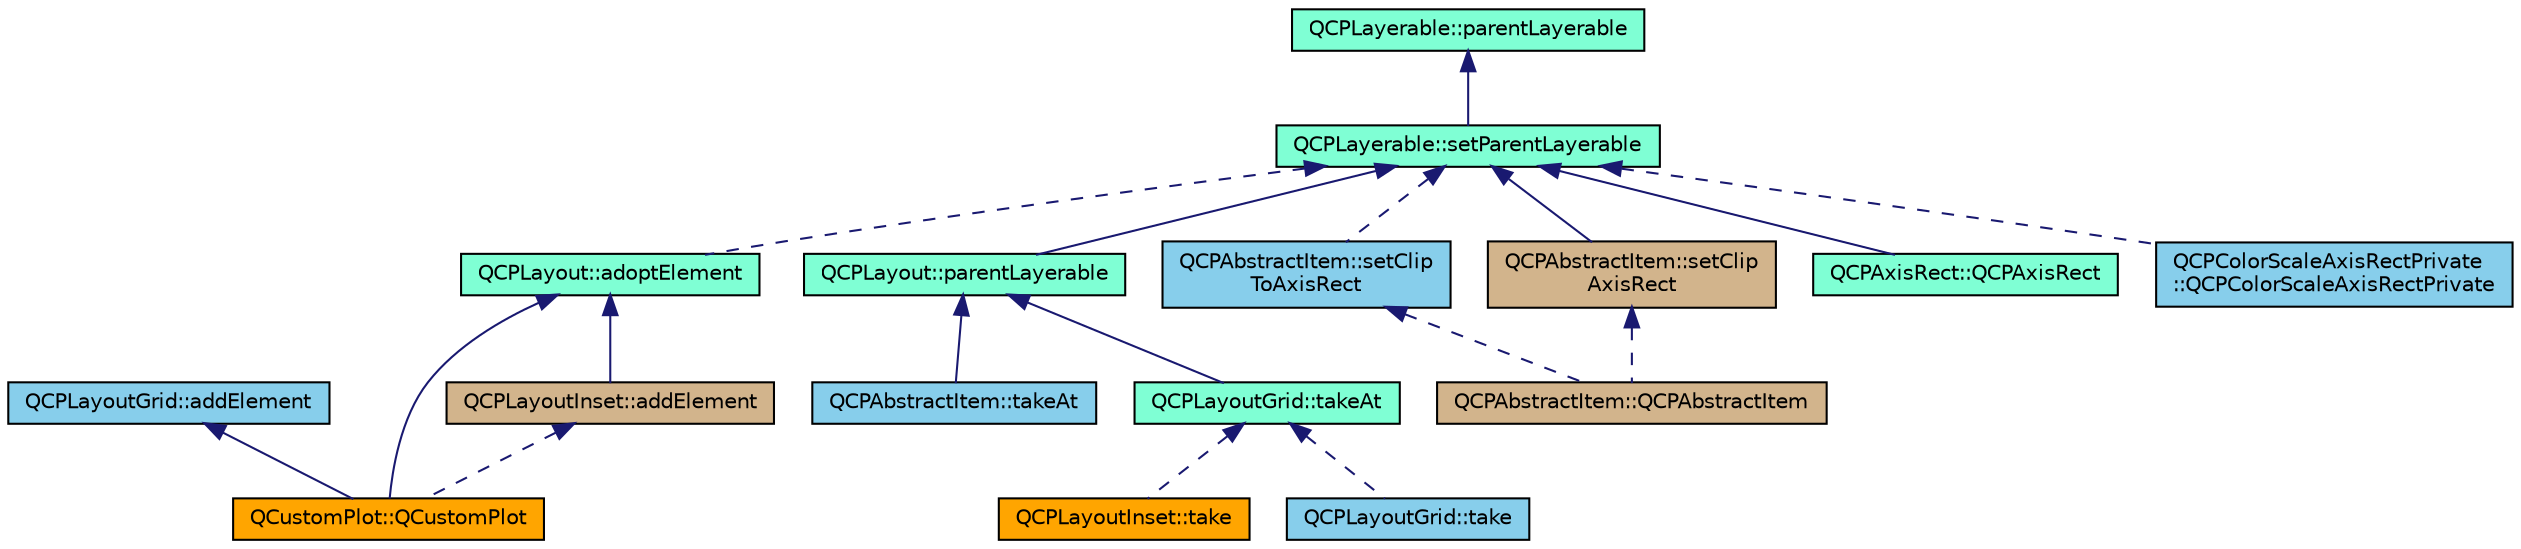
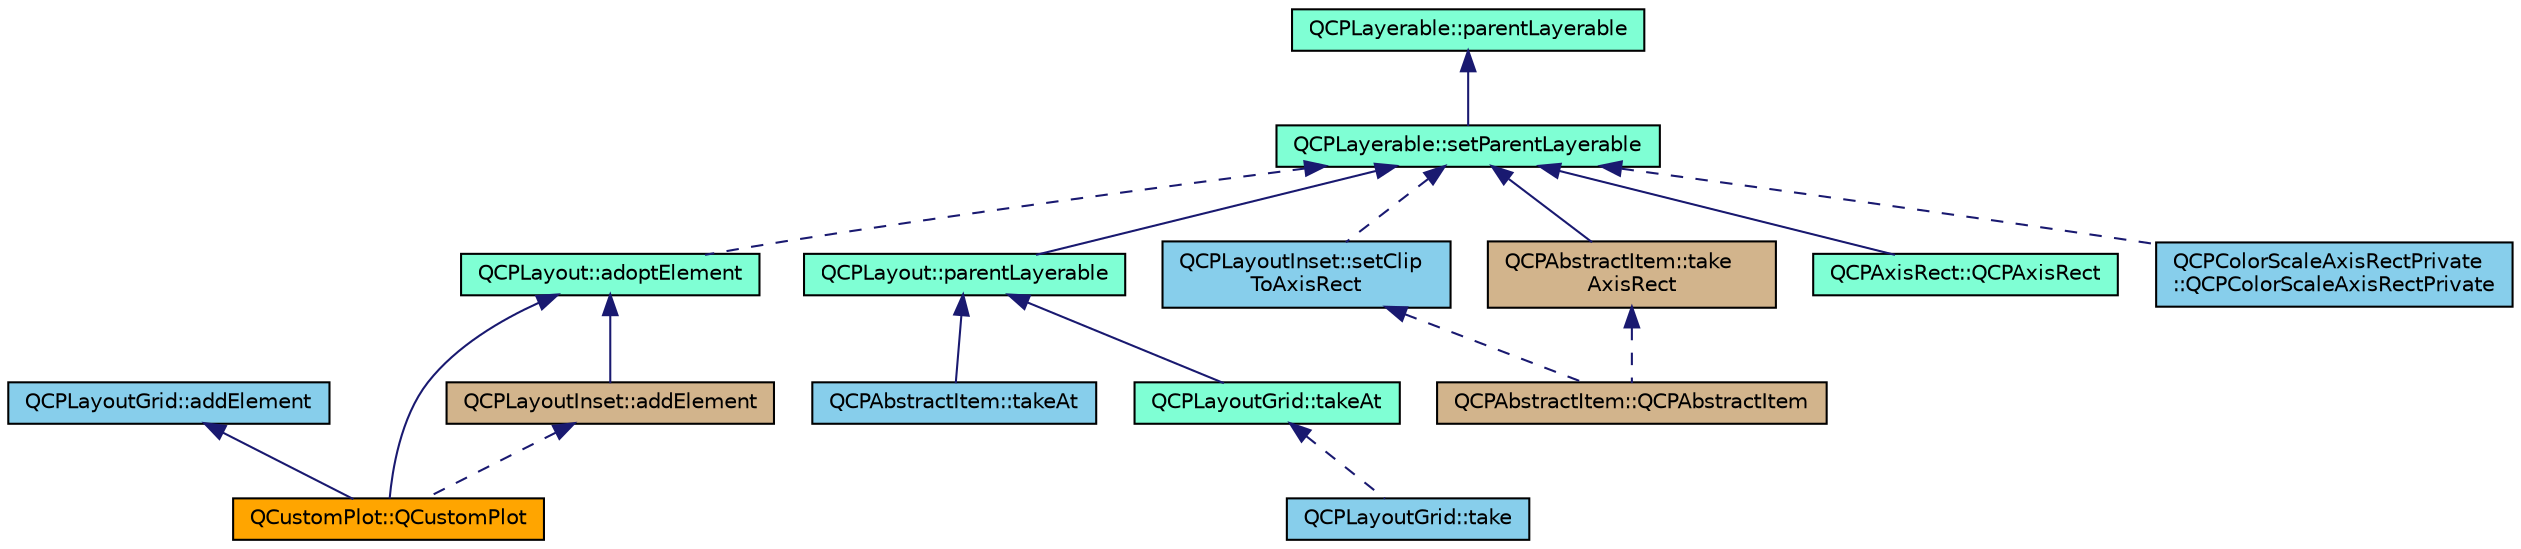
(1307, 275) -> (1307, 275)
(1632, 275) -> (1632, 275)
(1124, 519) -> none
